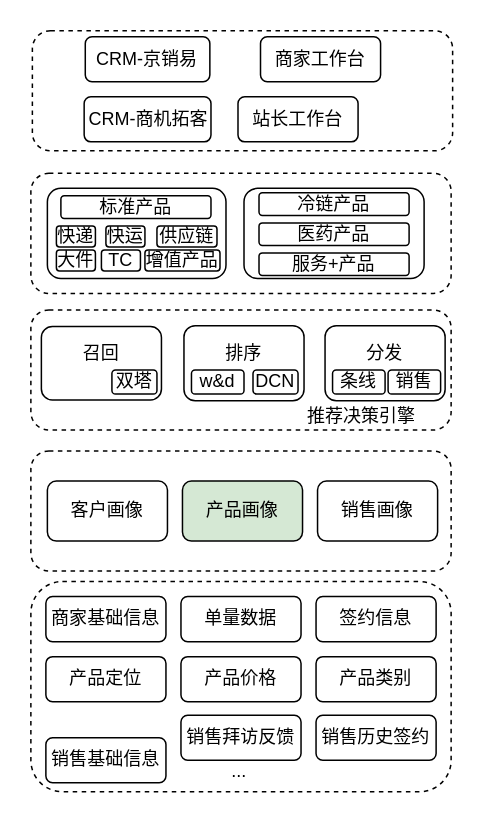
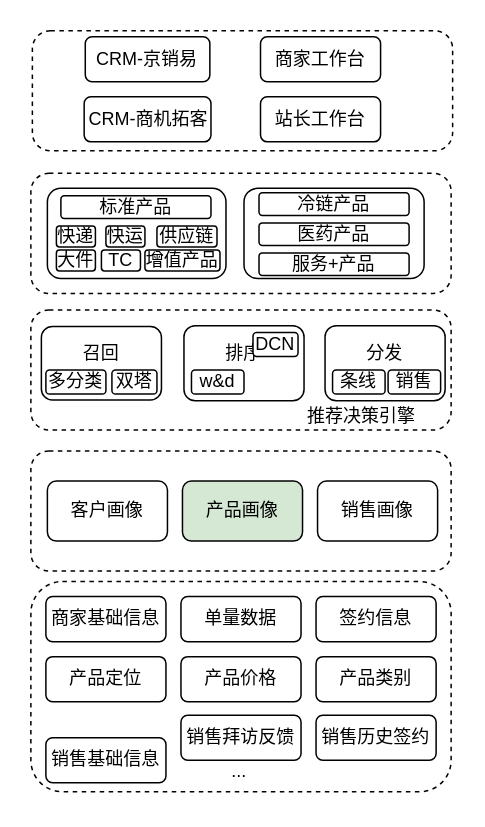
(298, 119) -> (320, 119)
none -> (76, 382)
(275, 382) -> (275, 344)
